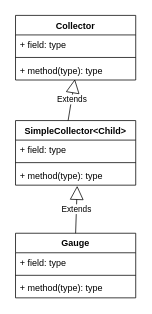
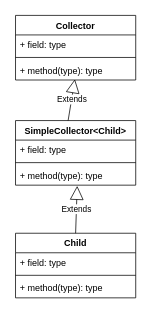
(75, 243) -> (75, 243)
